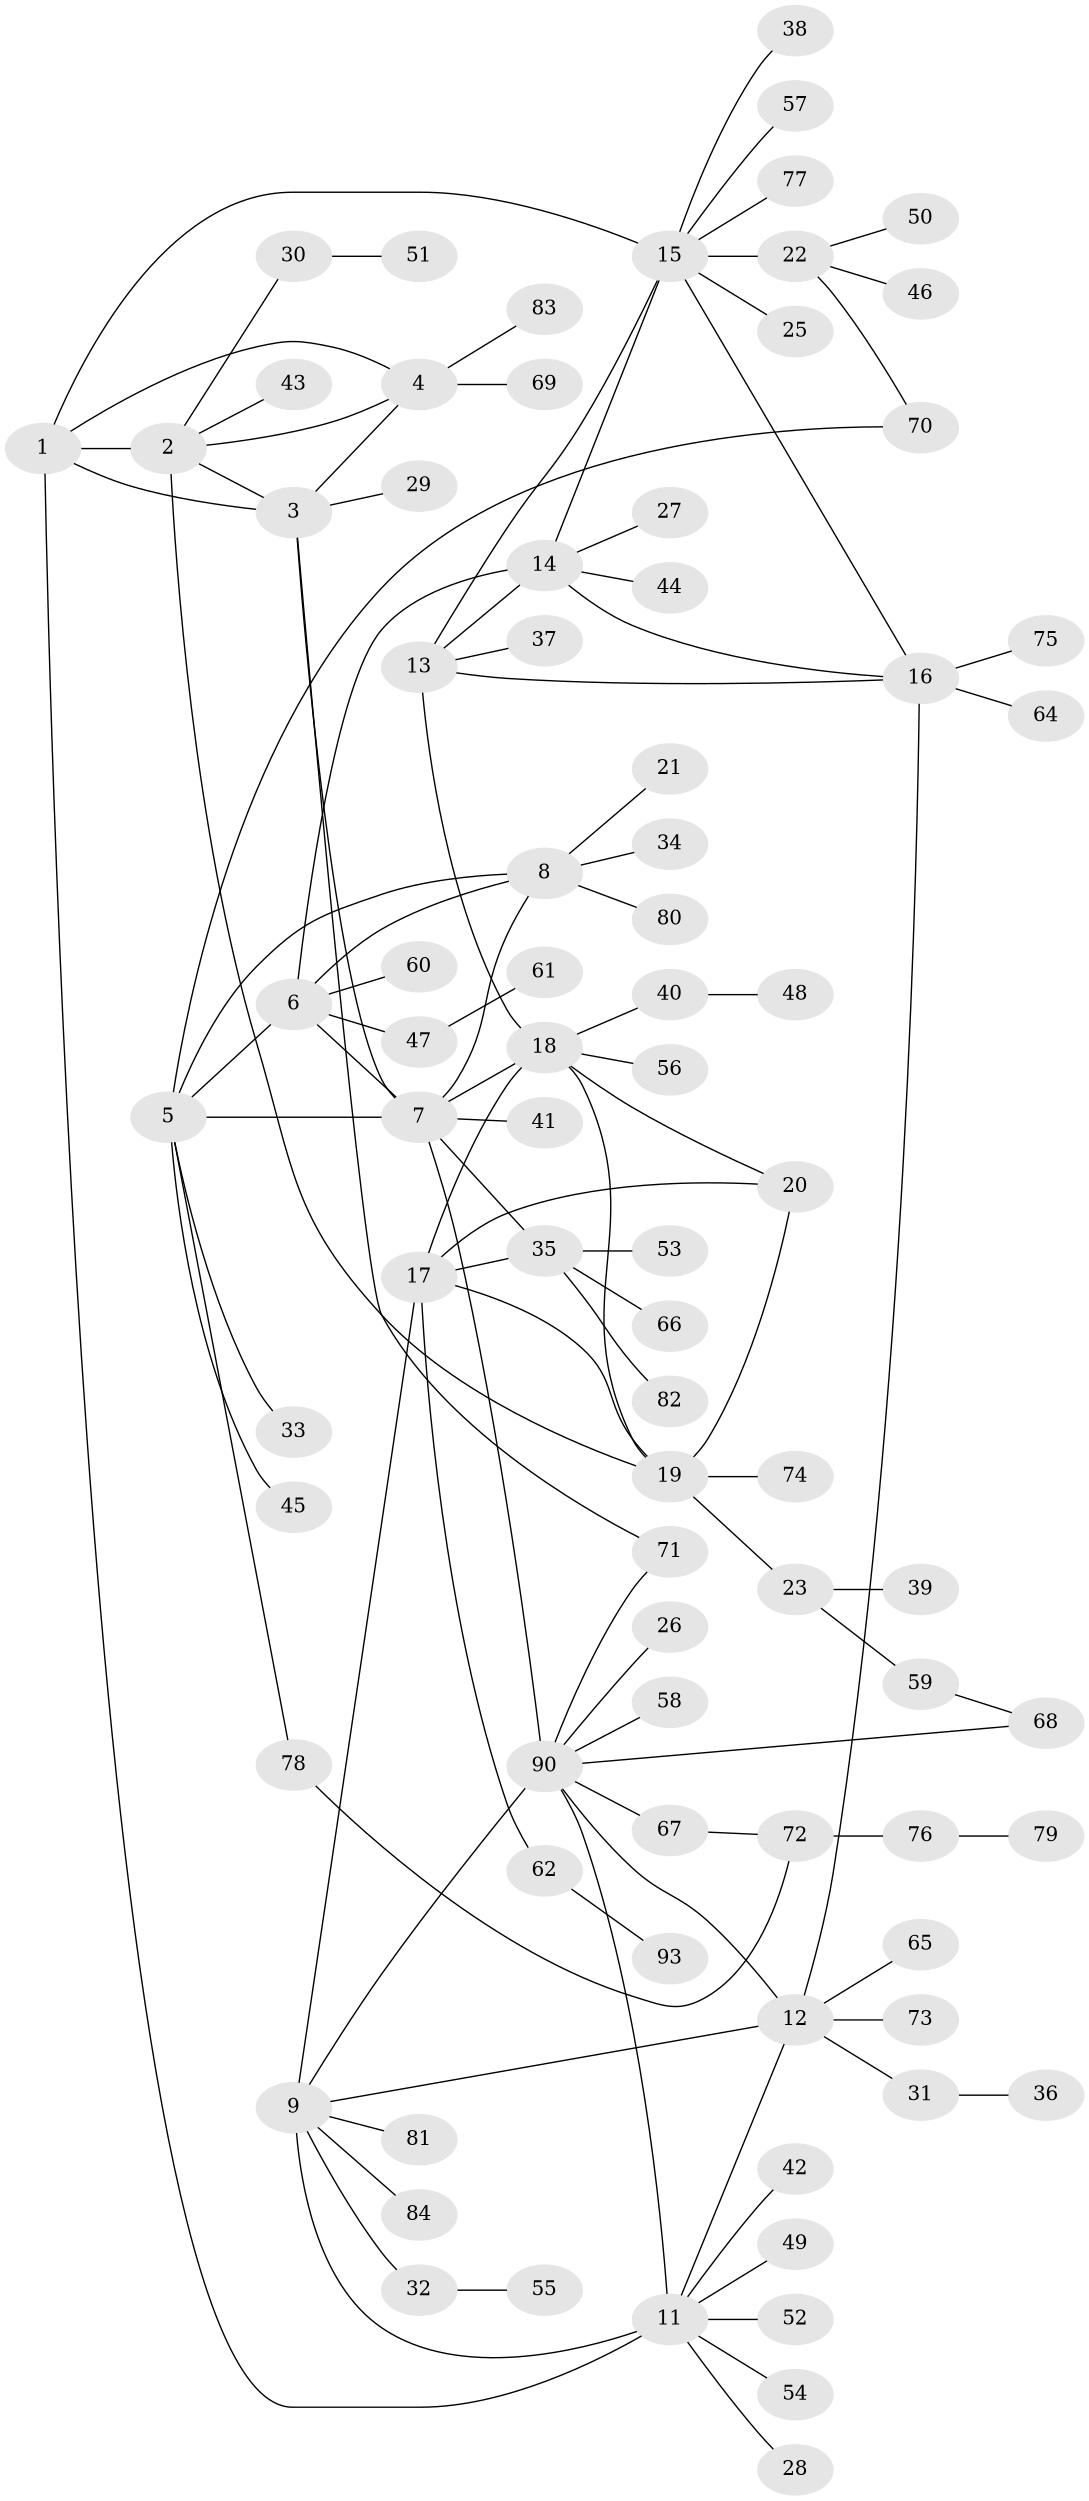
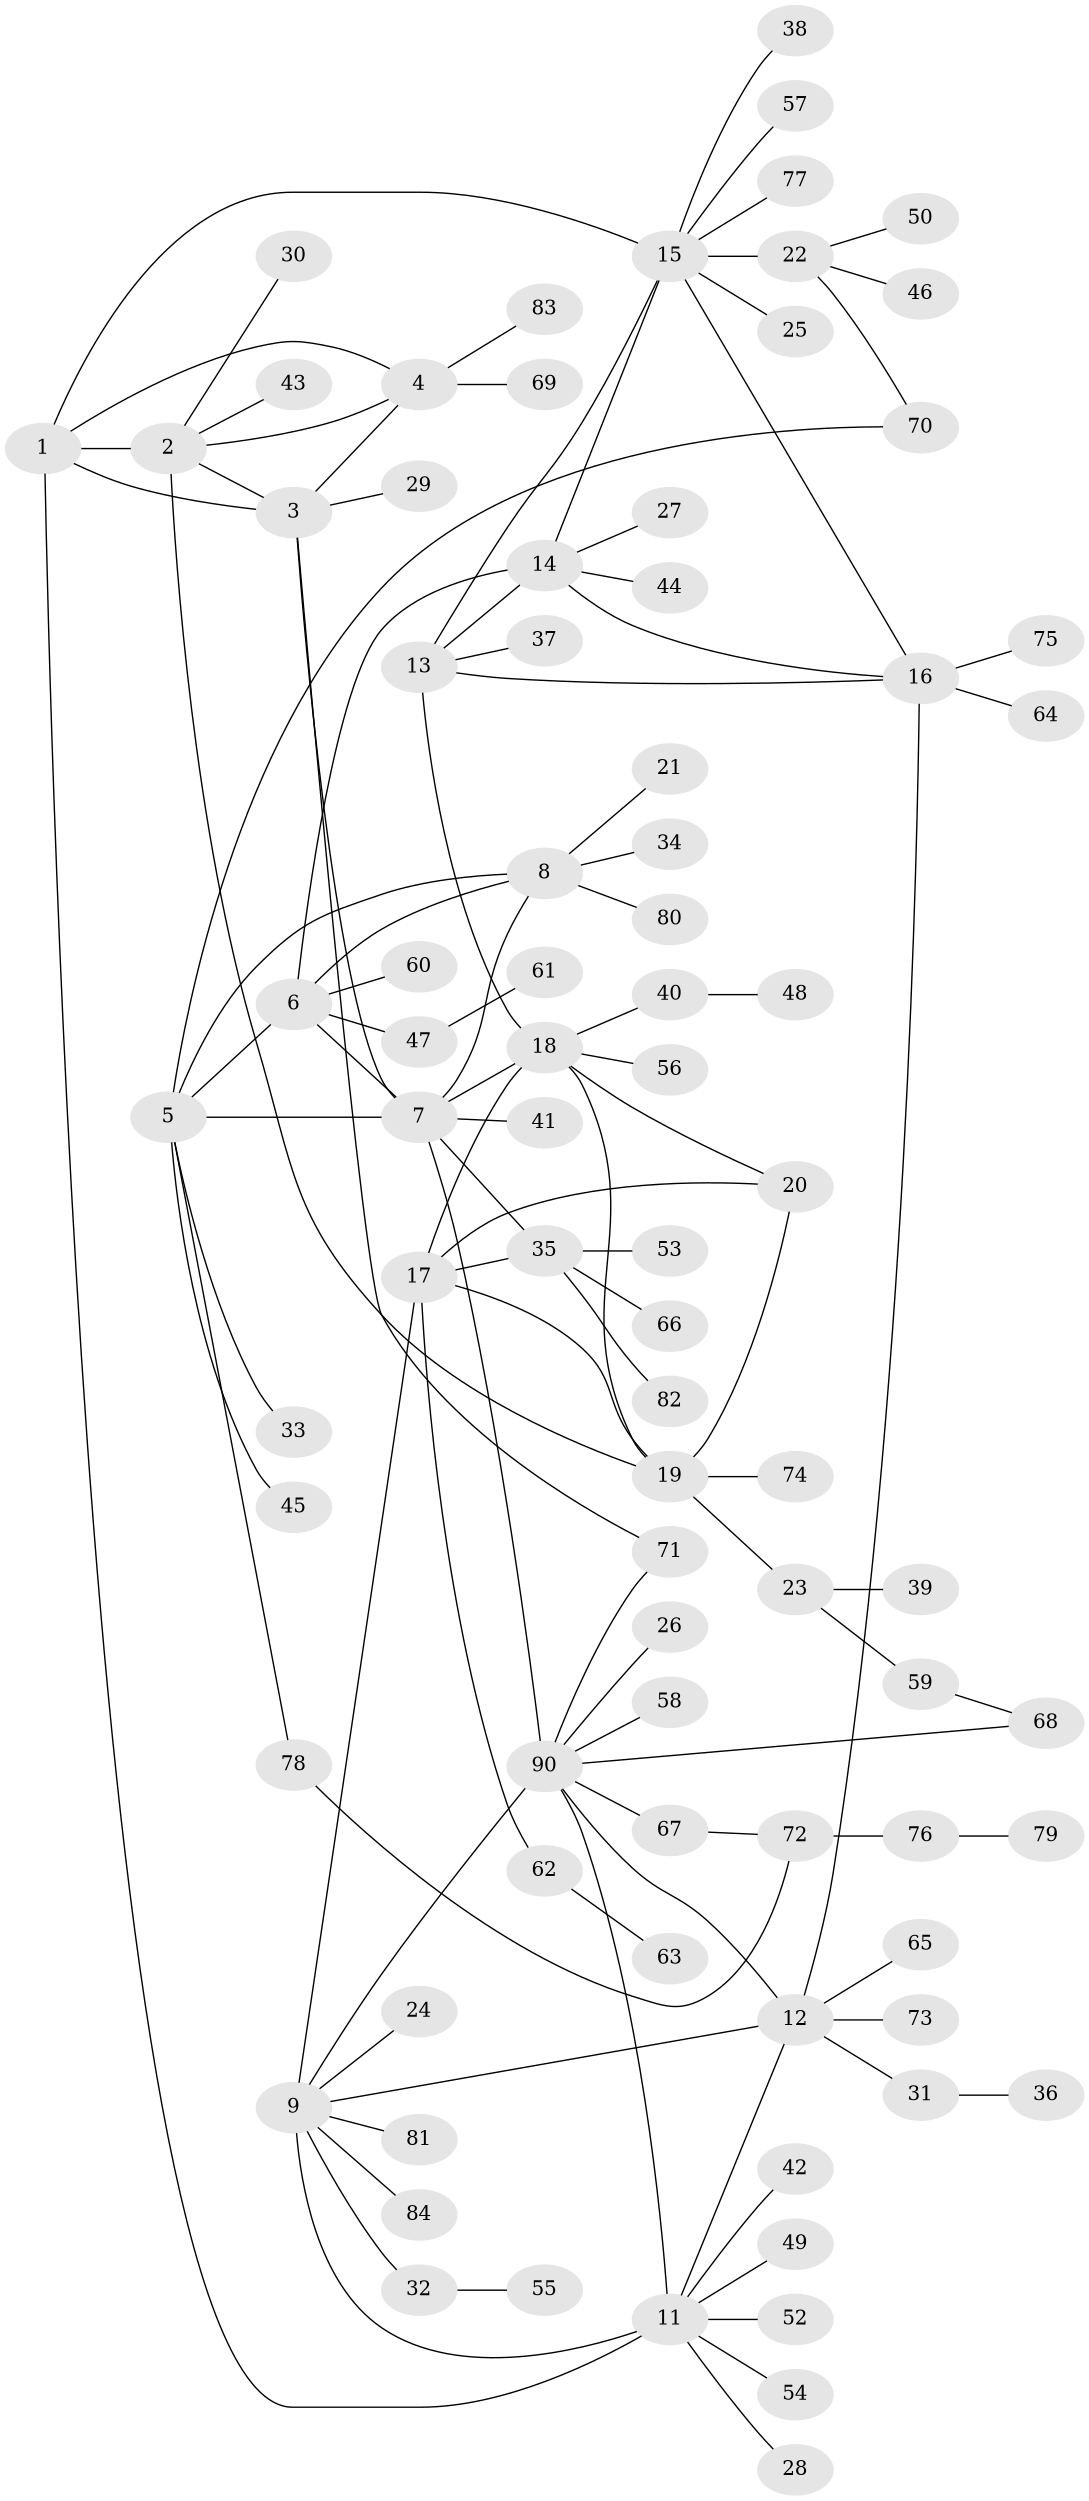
(419, 256) -> none
(670, 1959) -> (670, 1959)
none -> (419, 2012)
